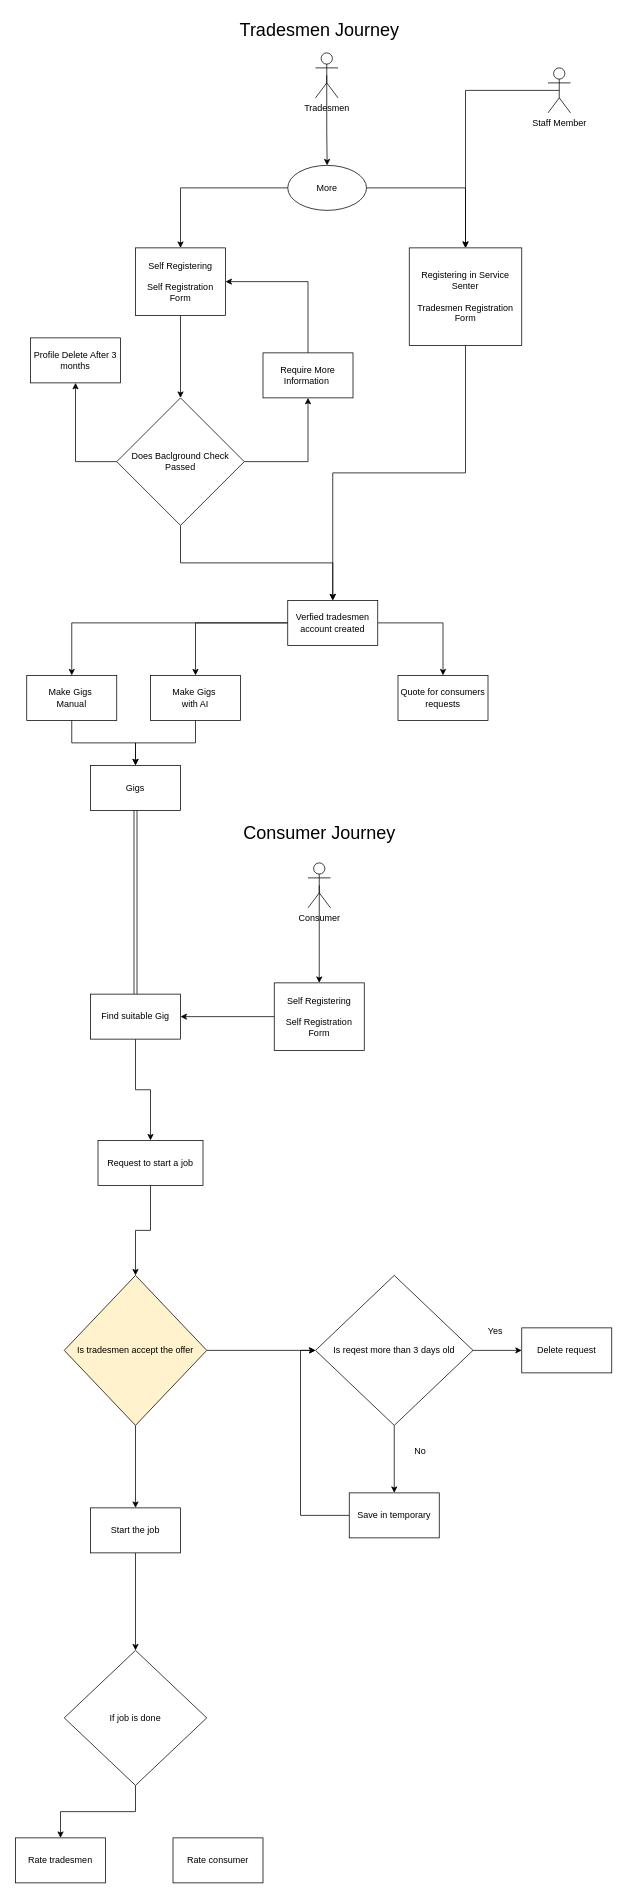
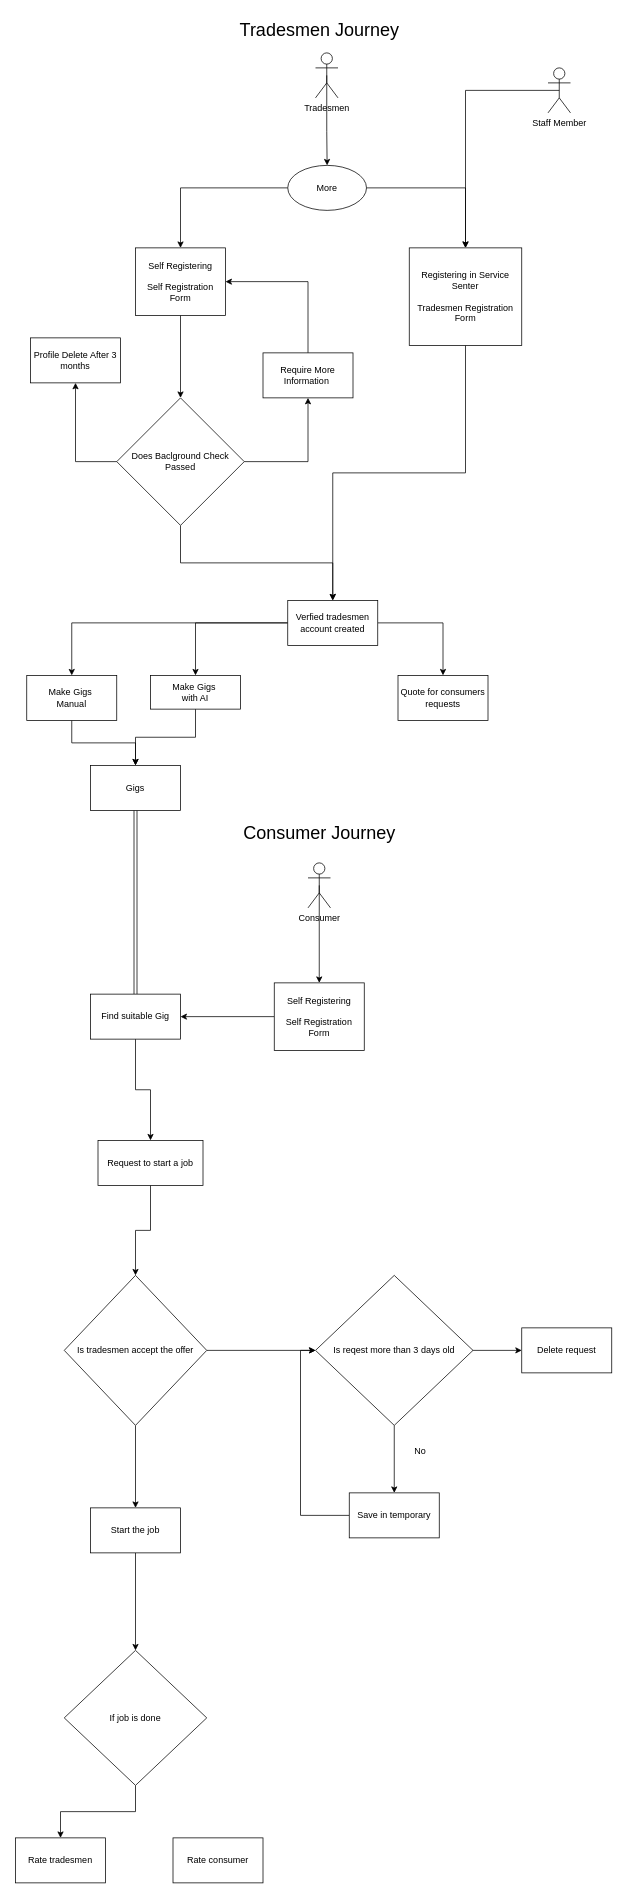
(195, 698) -> (195, 692)
(495, 1332) -> none
(135, 1350) -> (135, 1350)
